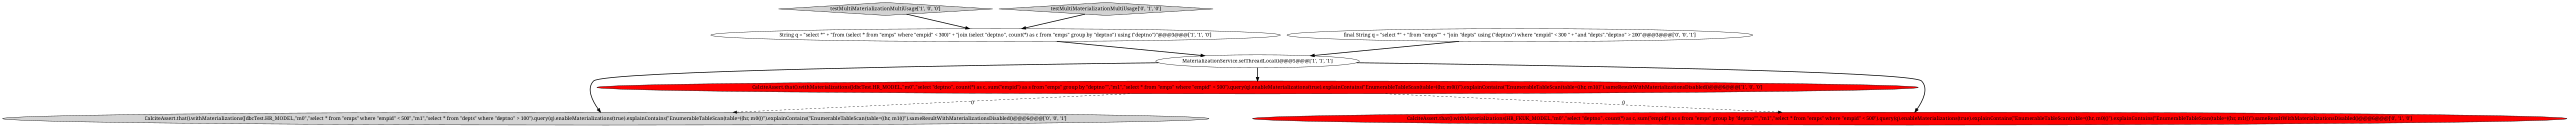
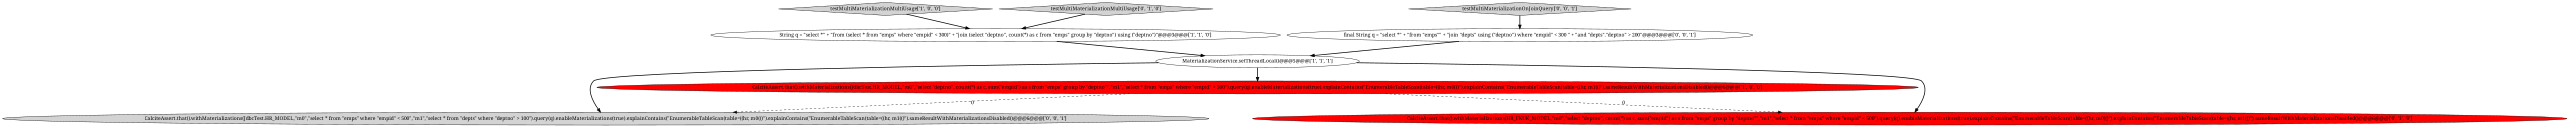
none -> (1520, 9)
